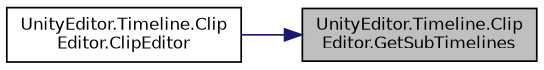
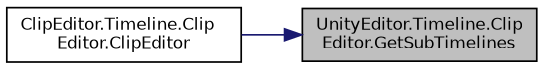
(124, 35) -> (124, 35)
